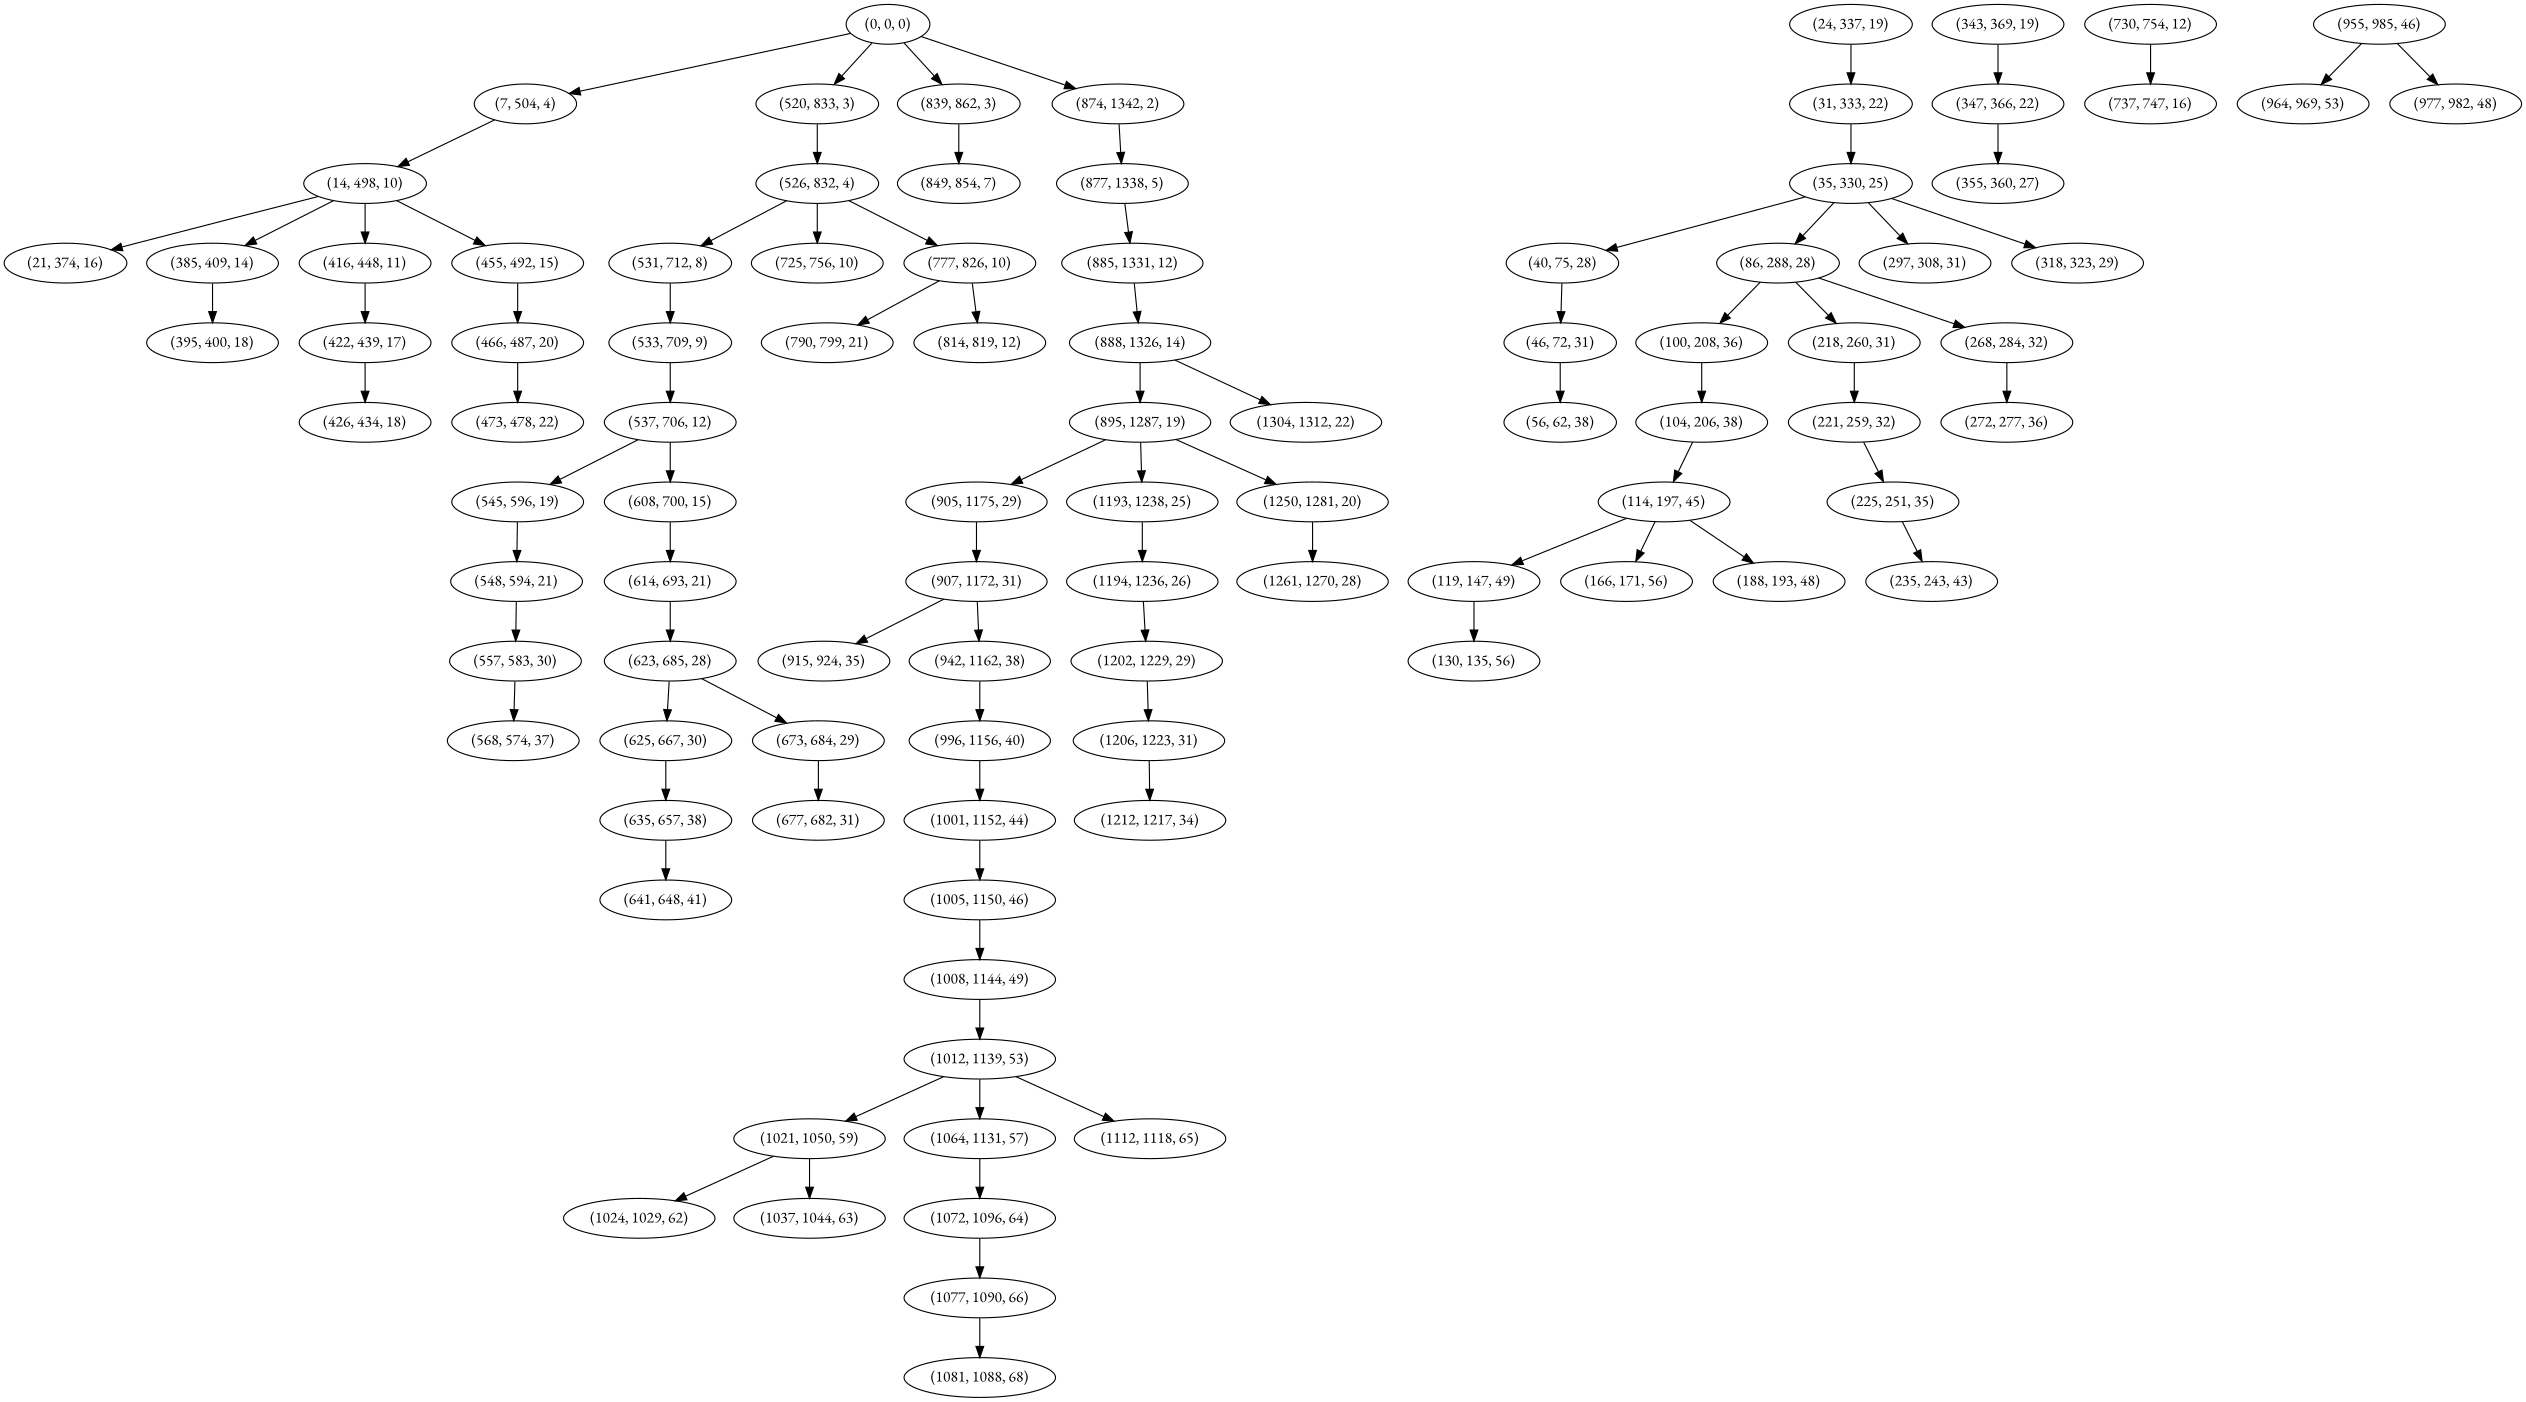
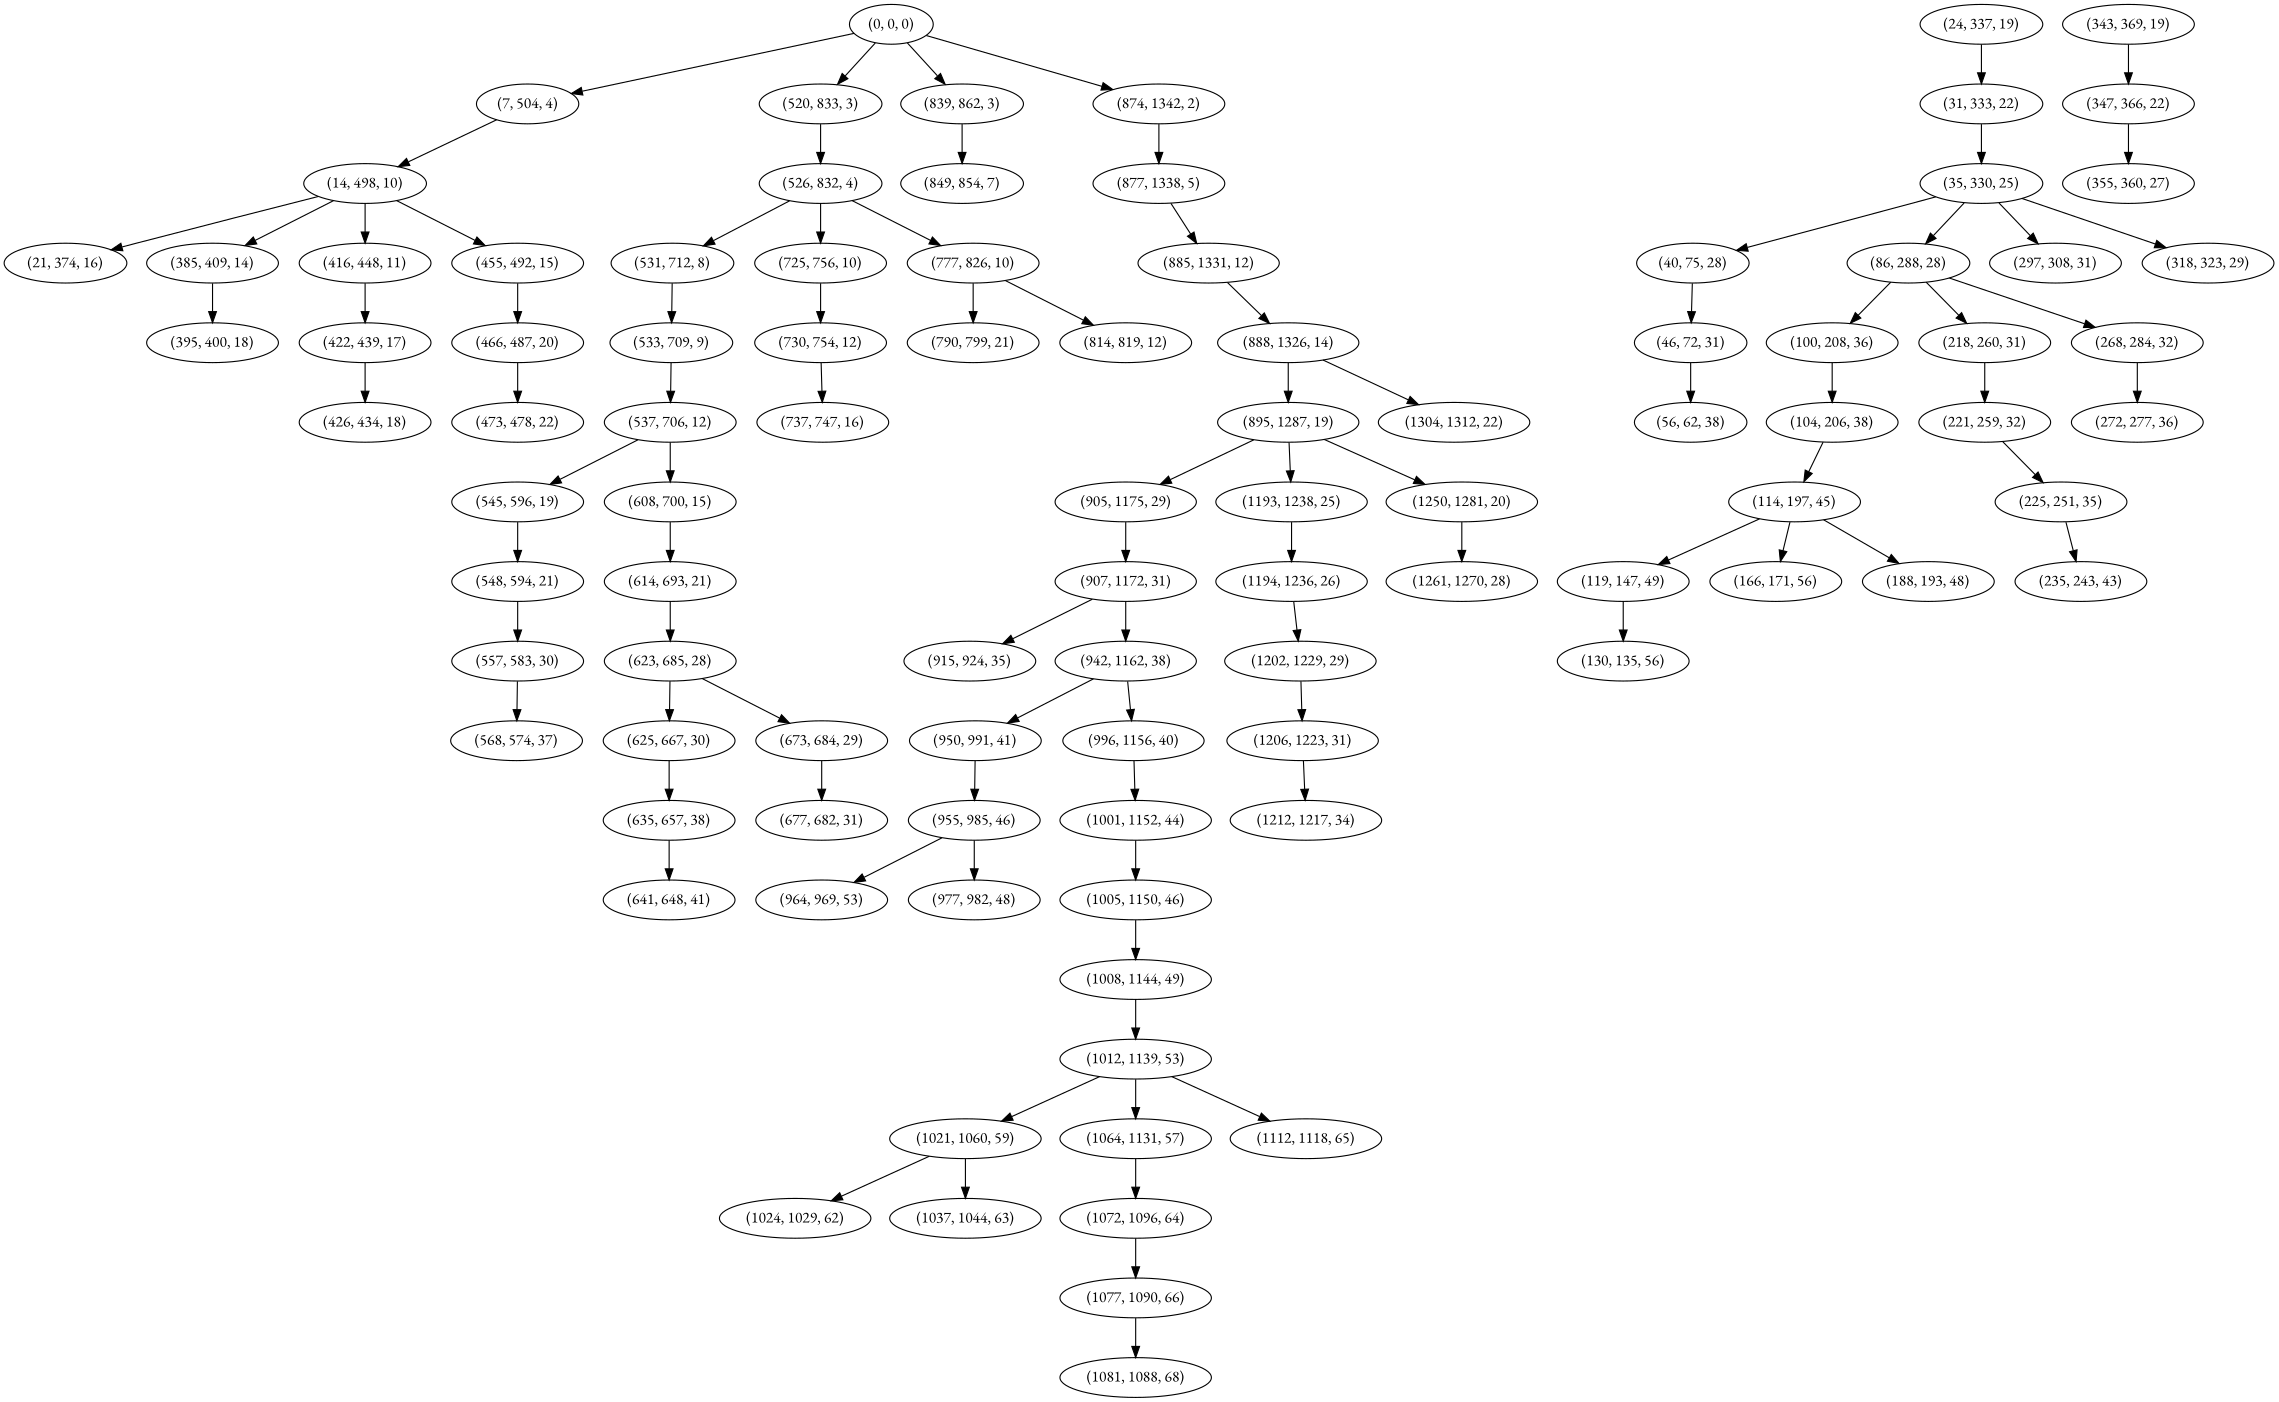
none -> (821, 297)
none -> (975, 741)
(810, 1139) -> (965, 1139)
